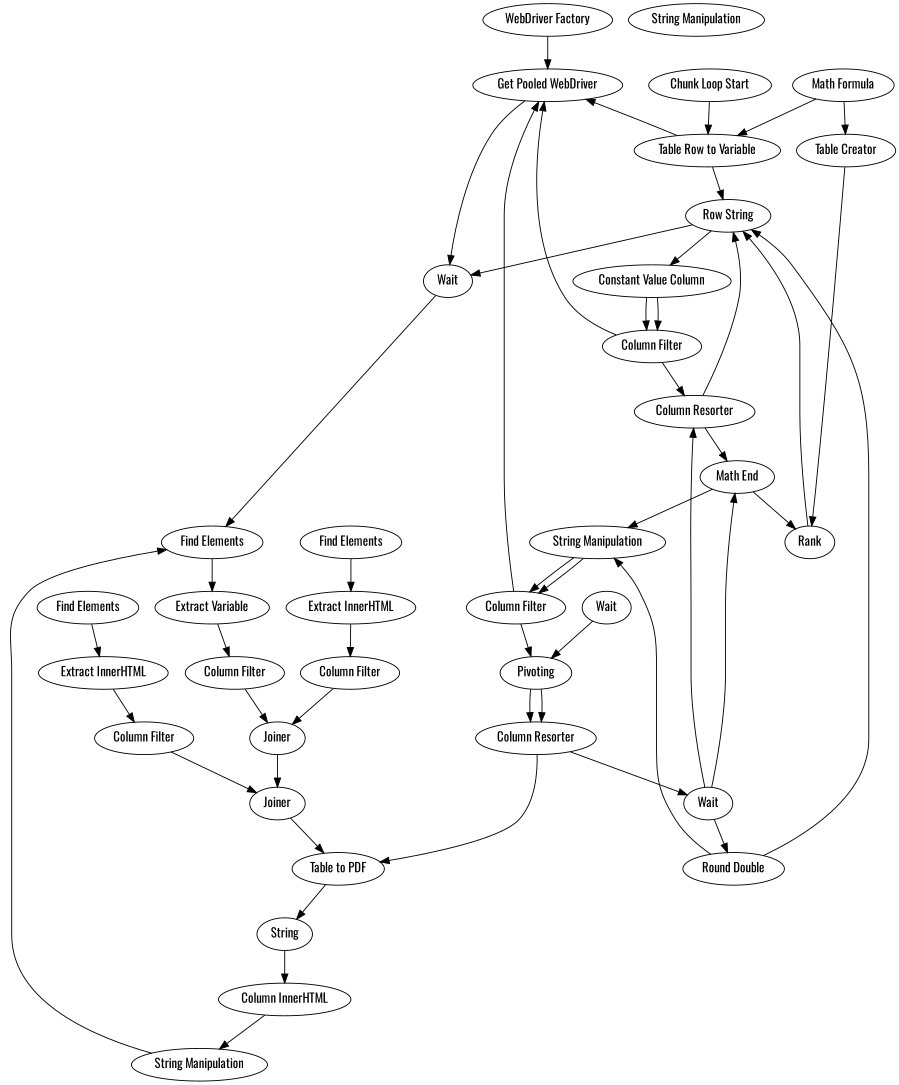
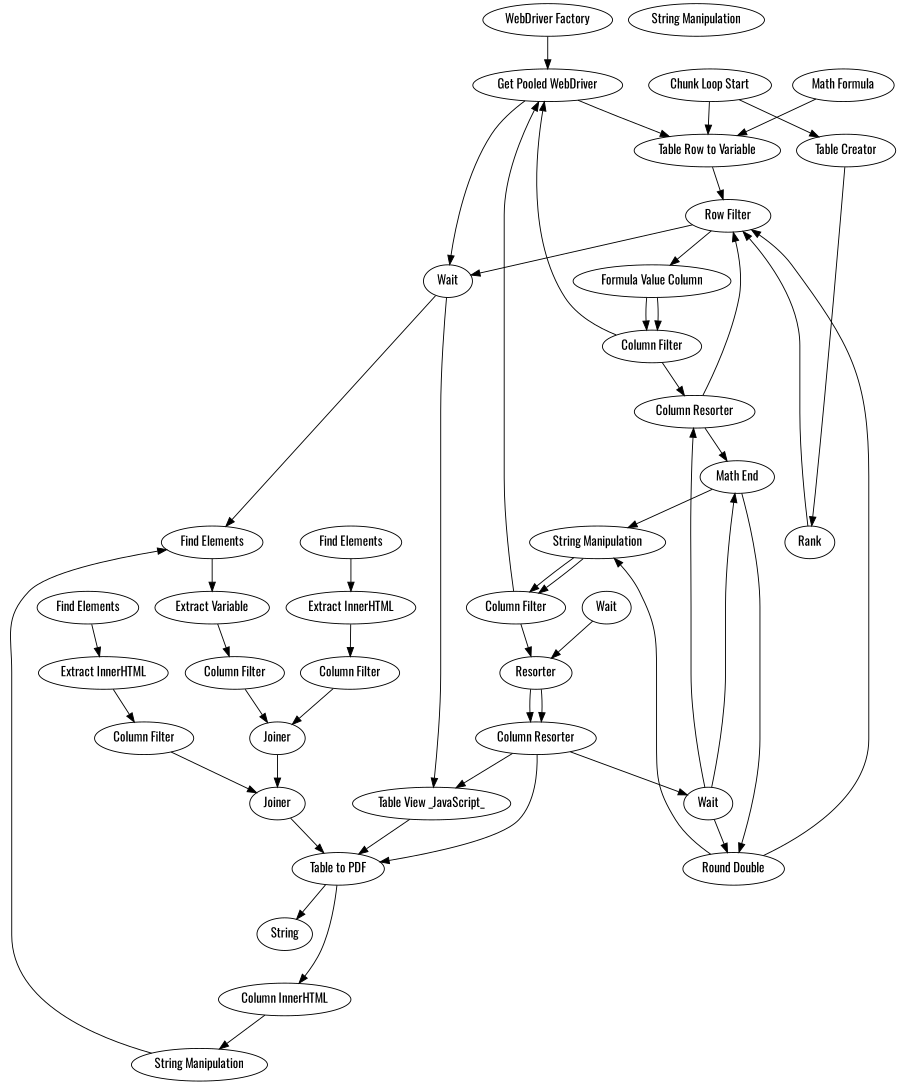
(845, 113) -> (769, 114)
(636, 119) -> (619, 117)
(728, 216) -> (728, 216)
(652, 281) -> (652, 281)
(771, 507) -> (760, 669)
(536, 673) -> (536, 673)
none -> (432, 804)
(285, 962) -> (327, 933)
